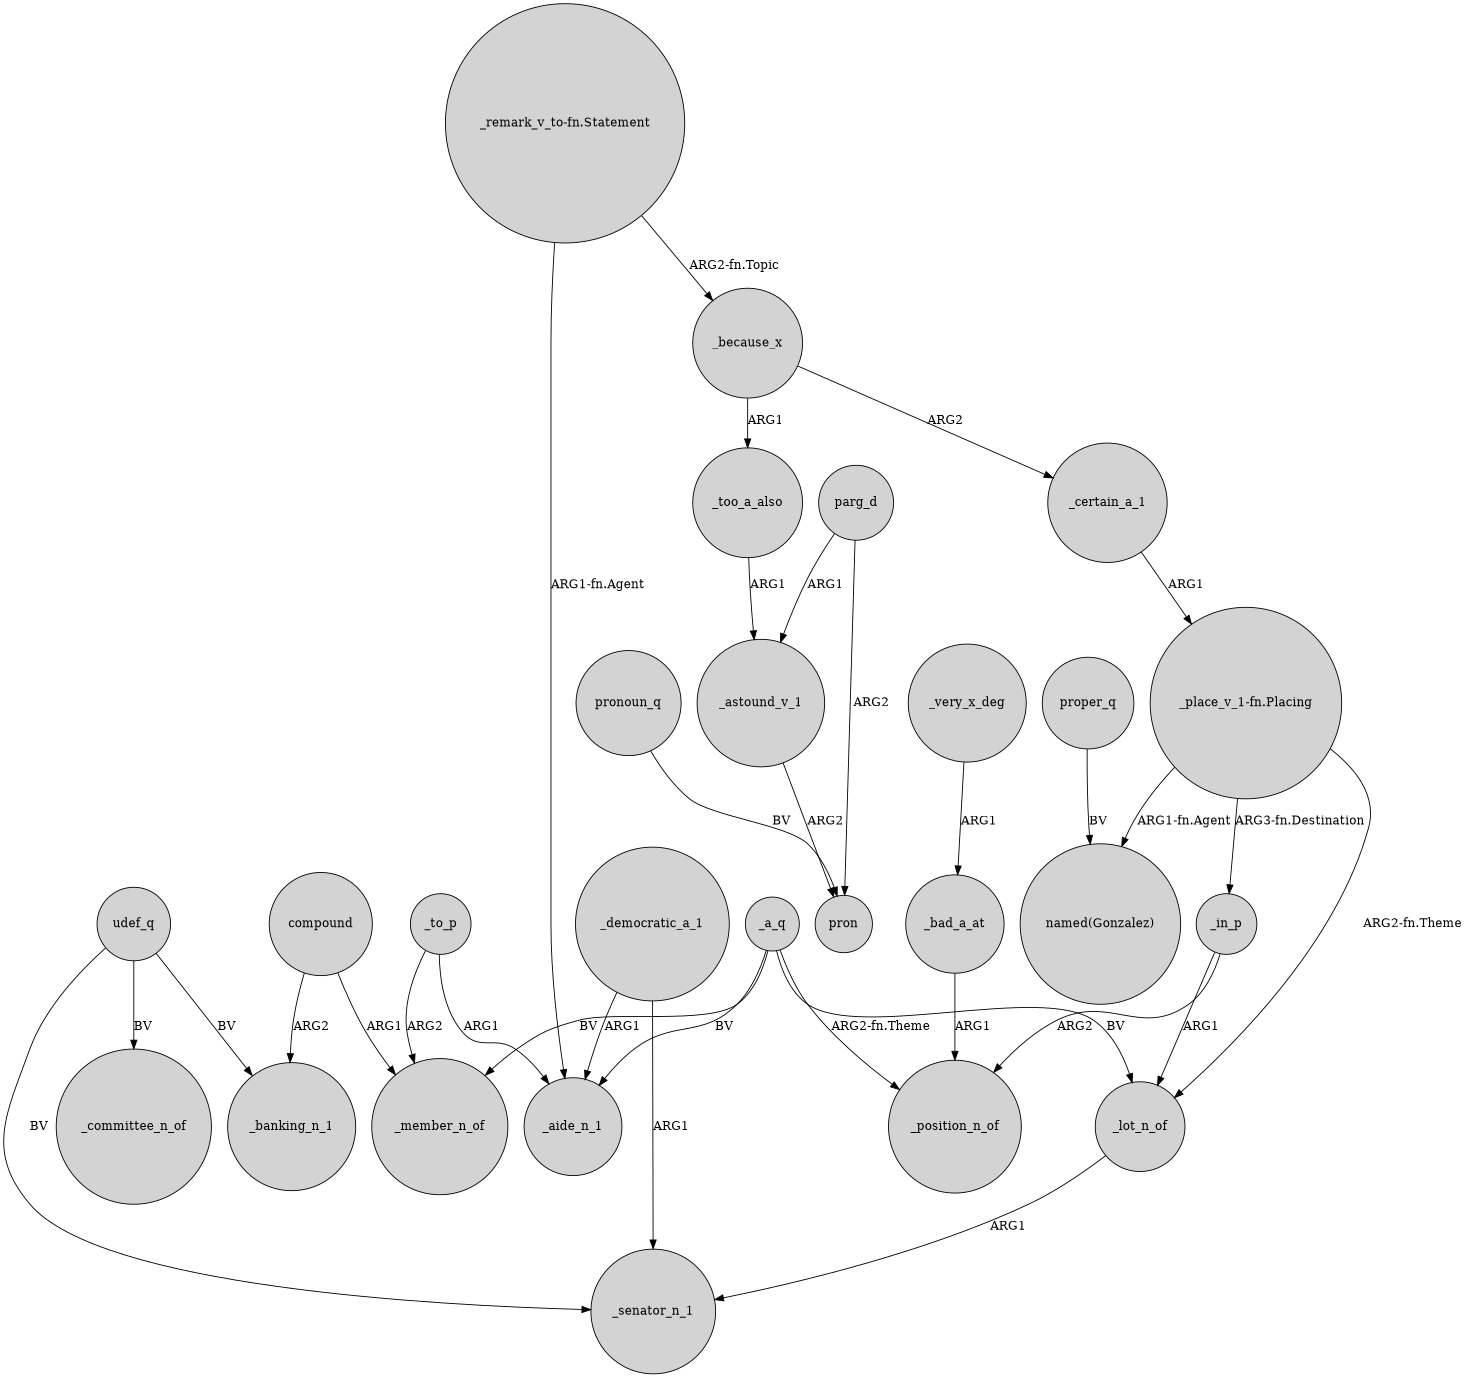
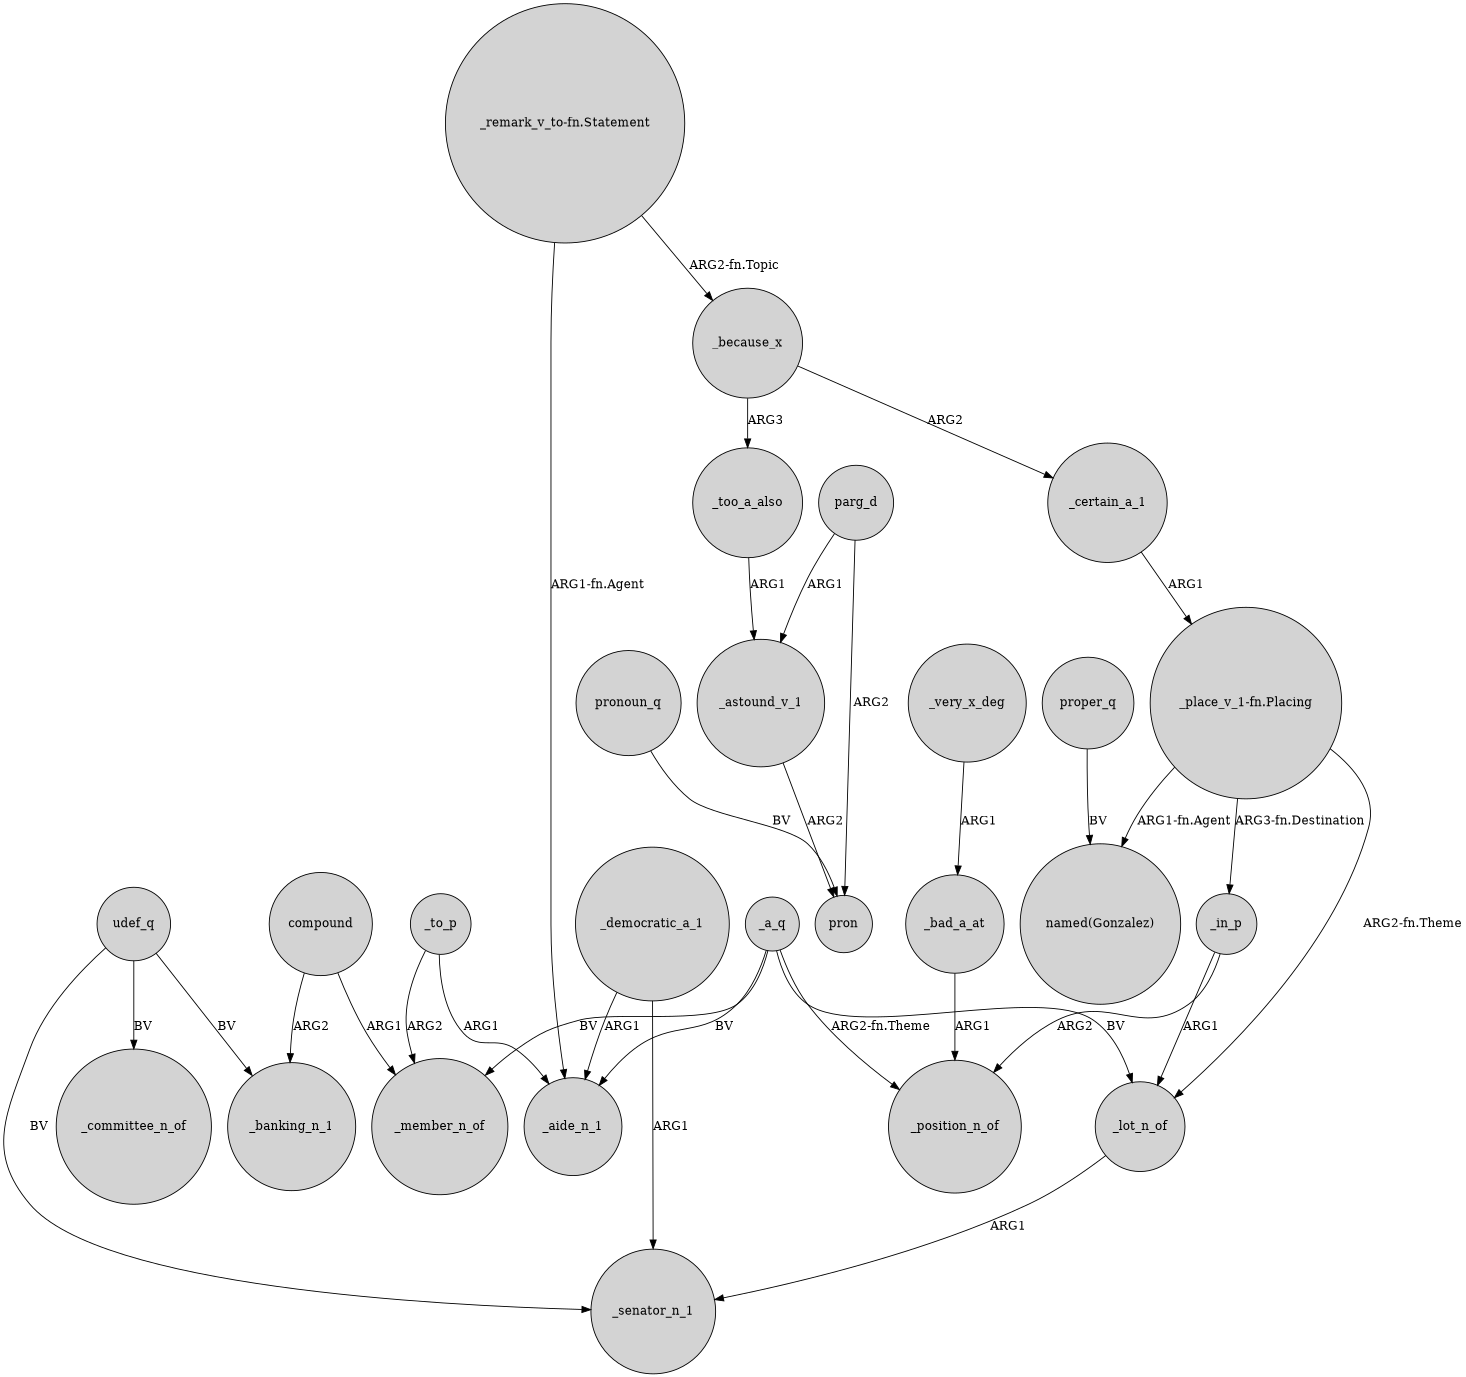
(766, 421) -> (766, 421)
